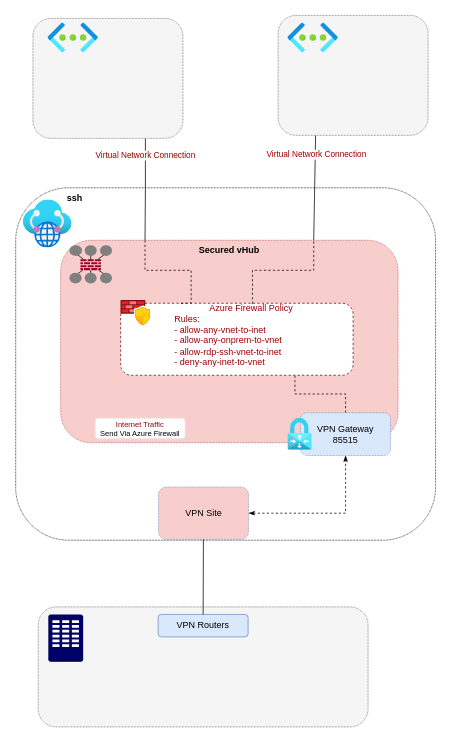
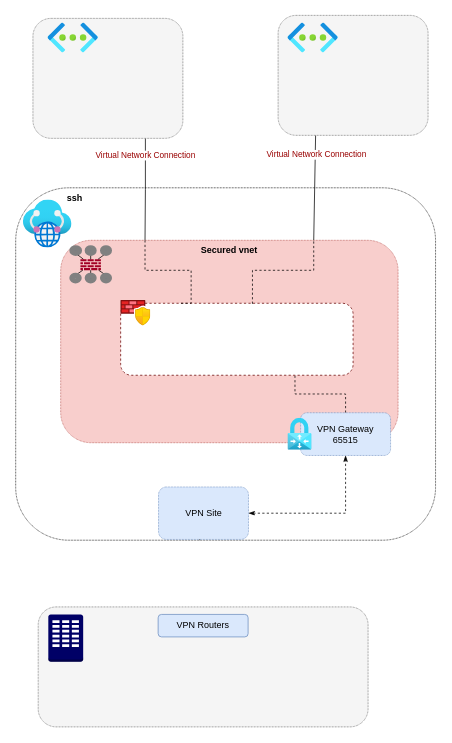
(229, 251) -> (229, 251)
(255, 341) -> none
(140, 429) -> none
(345, 435) -> (345, 435)
(203, 513) -> (203, 513)
(203, 577) -> (199, 540)
